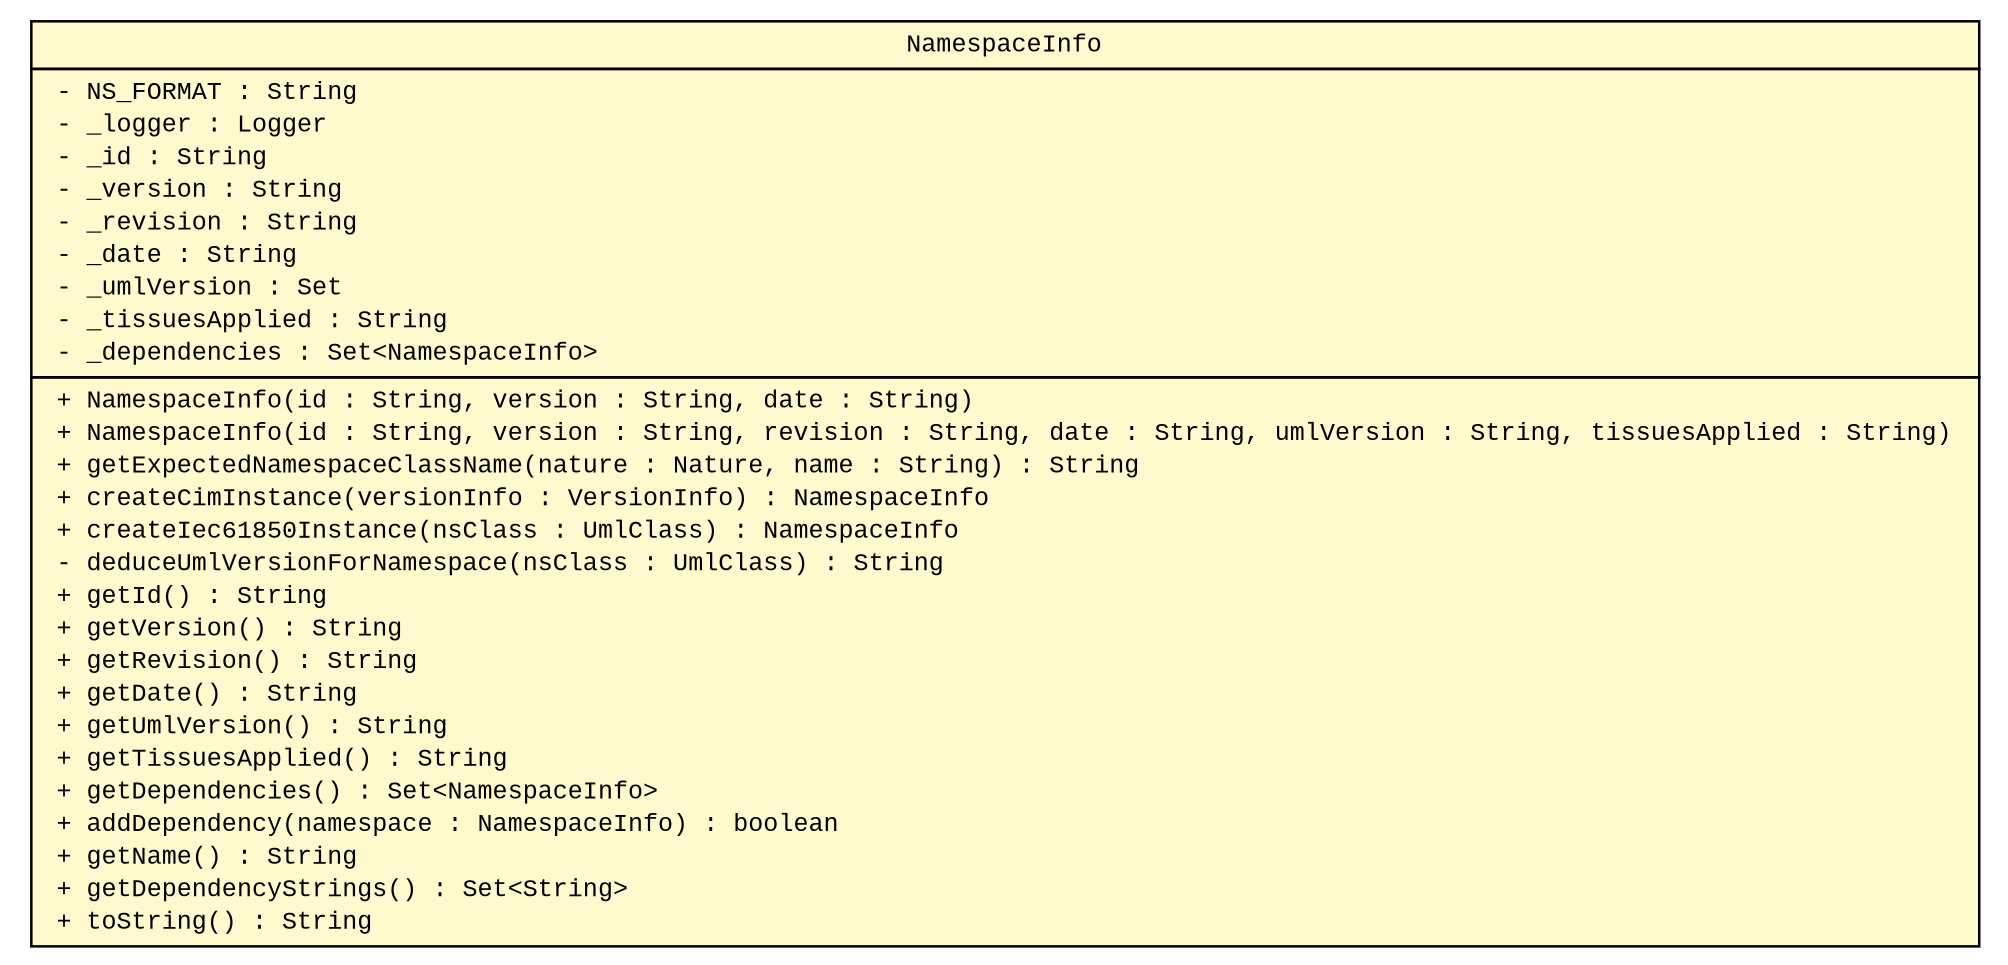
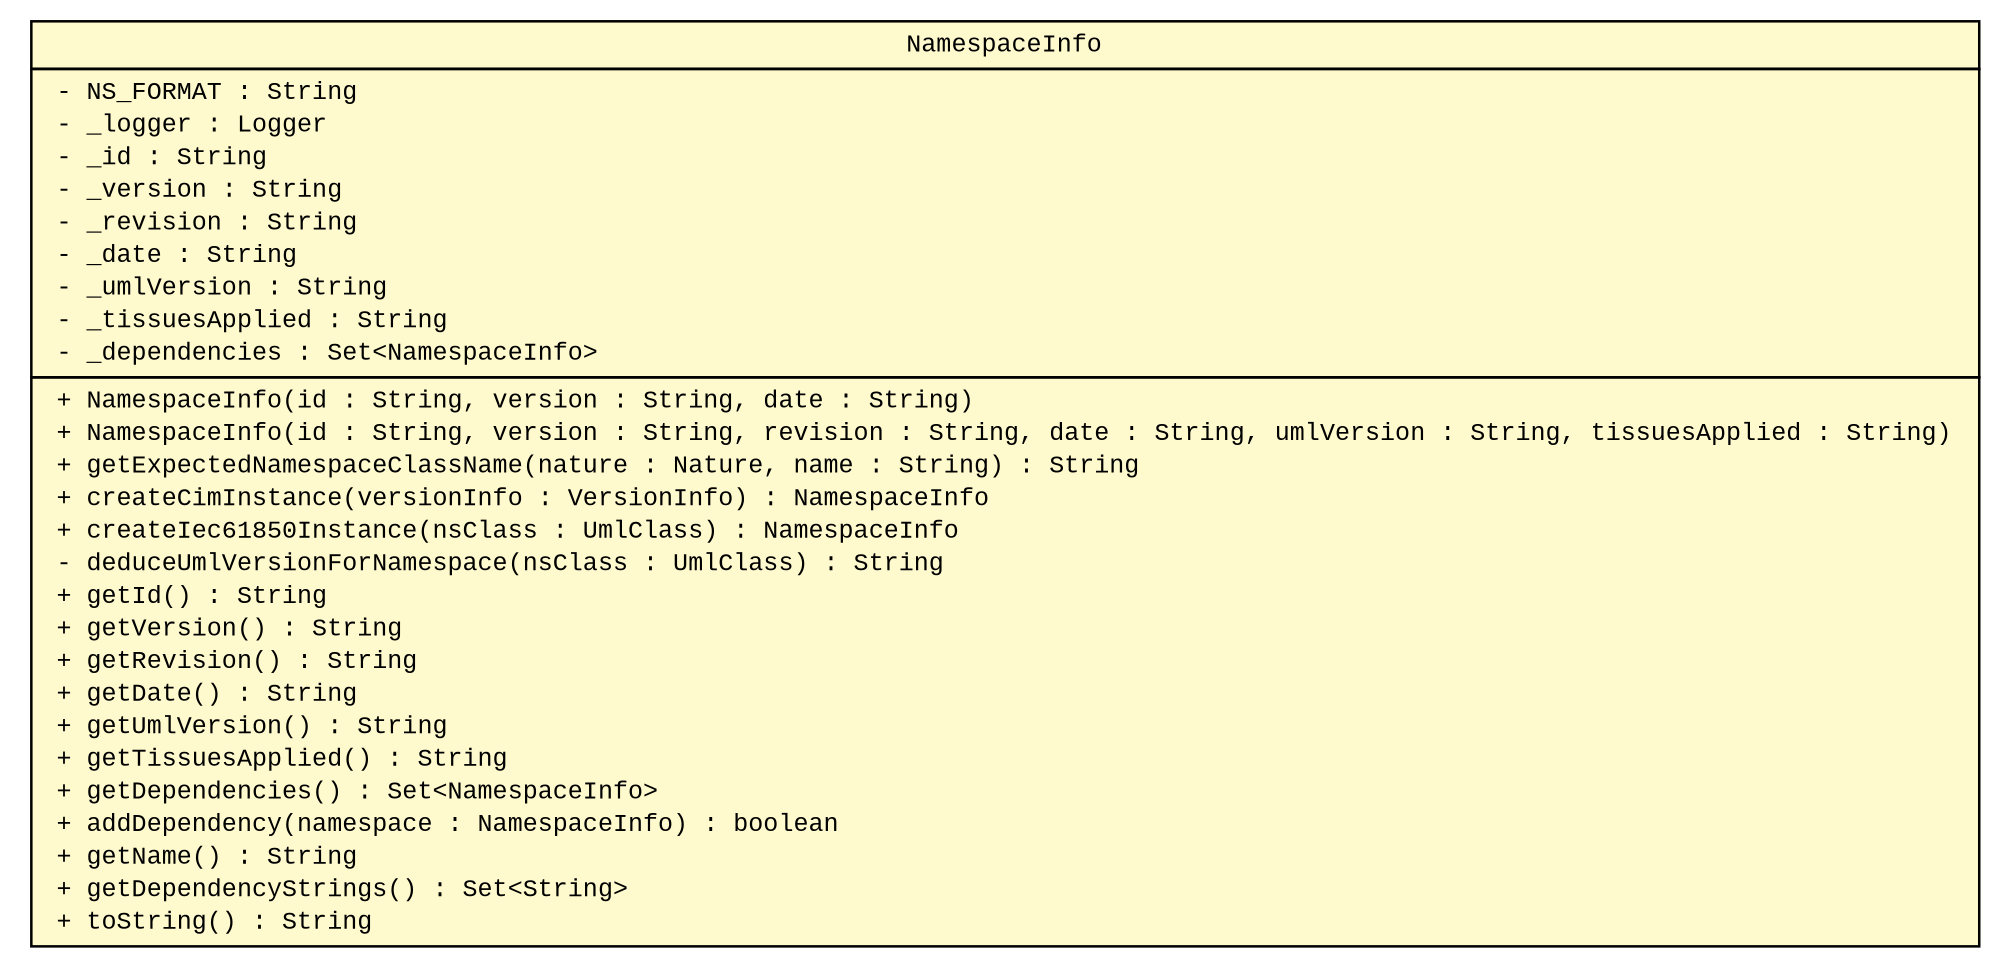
(201, 287) -> (223, 287)
